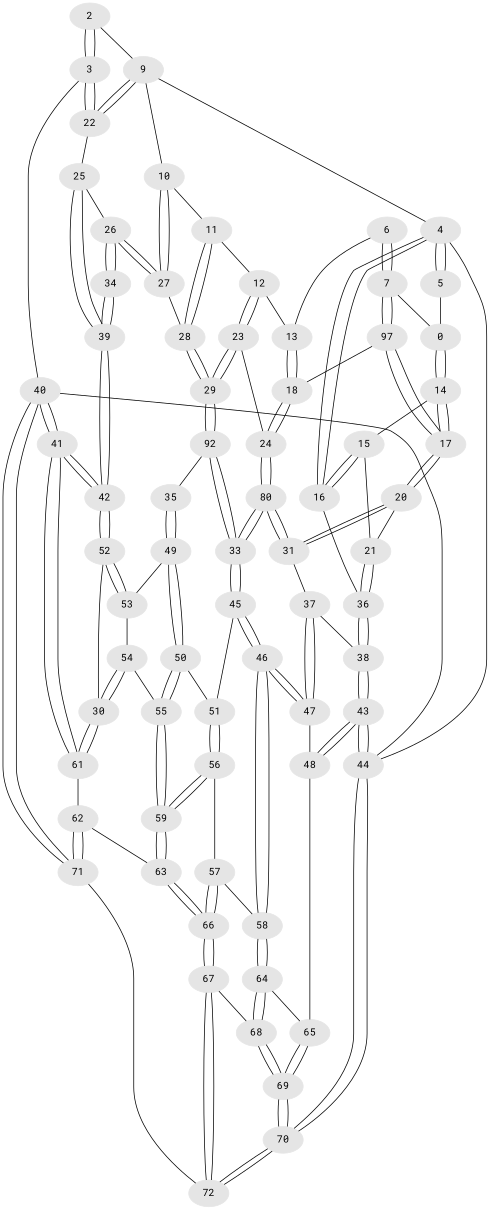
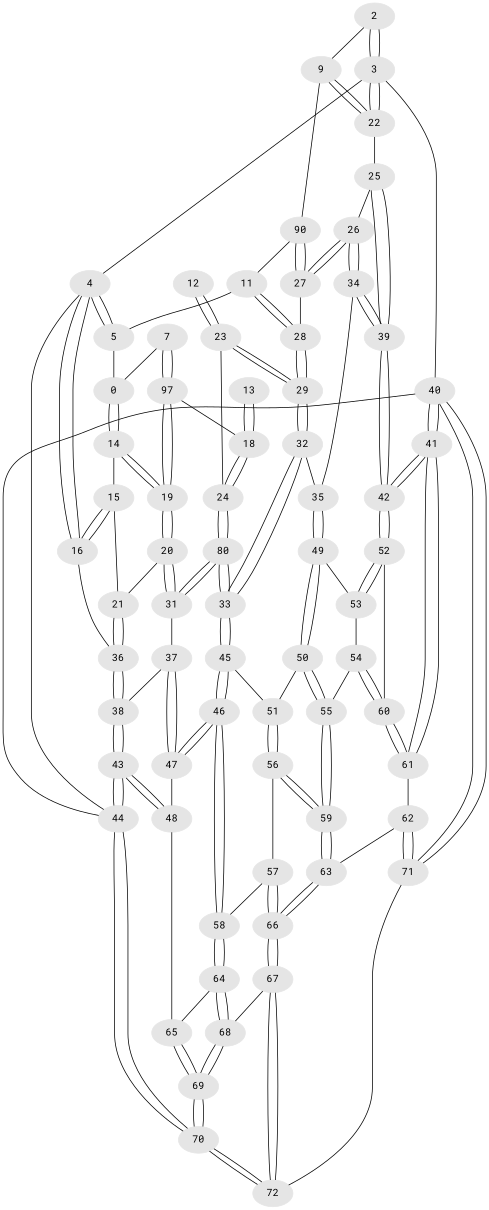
(292, 150) -> (232, 177)
(164, 177) -> (300, 230)
(387, 230) -> none
(236, 257) -> (180, 311)
(276, 311) -> none
none -> (341, 391)
(210, 444) -> (303, 444)
(446, 444) -> (167, 498)
(99, 712) -> (384, 712)
